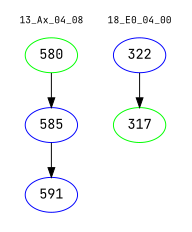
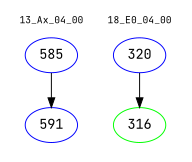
(52, 21) -> (52, 21)
(51, 55) -> none
(140, 55) -> (140, 55)
(140, 125) -> (140, 125)
